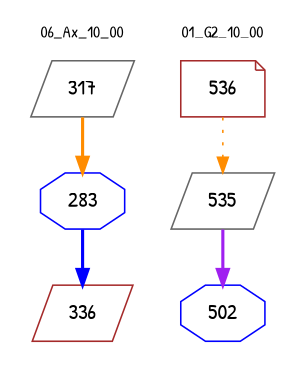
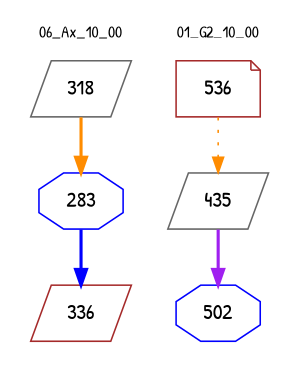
(83, 89) -> (81, 89)
(223, 201) -> (218, 201)
